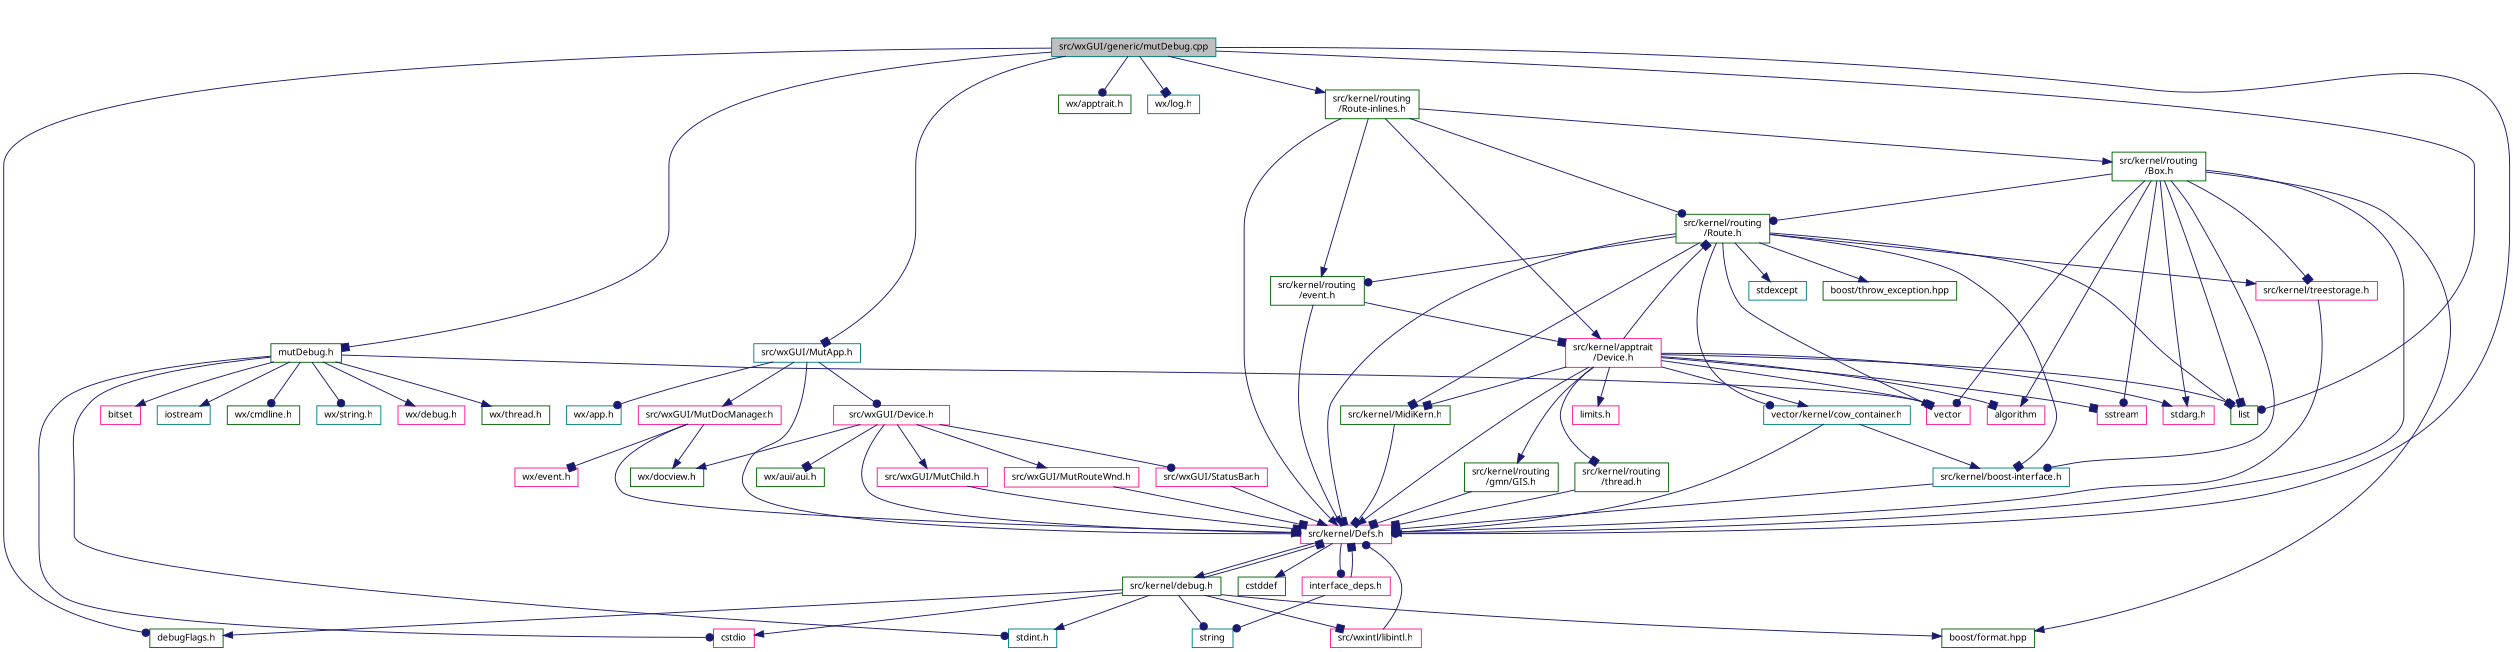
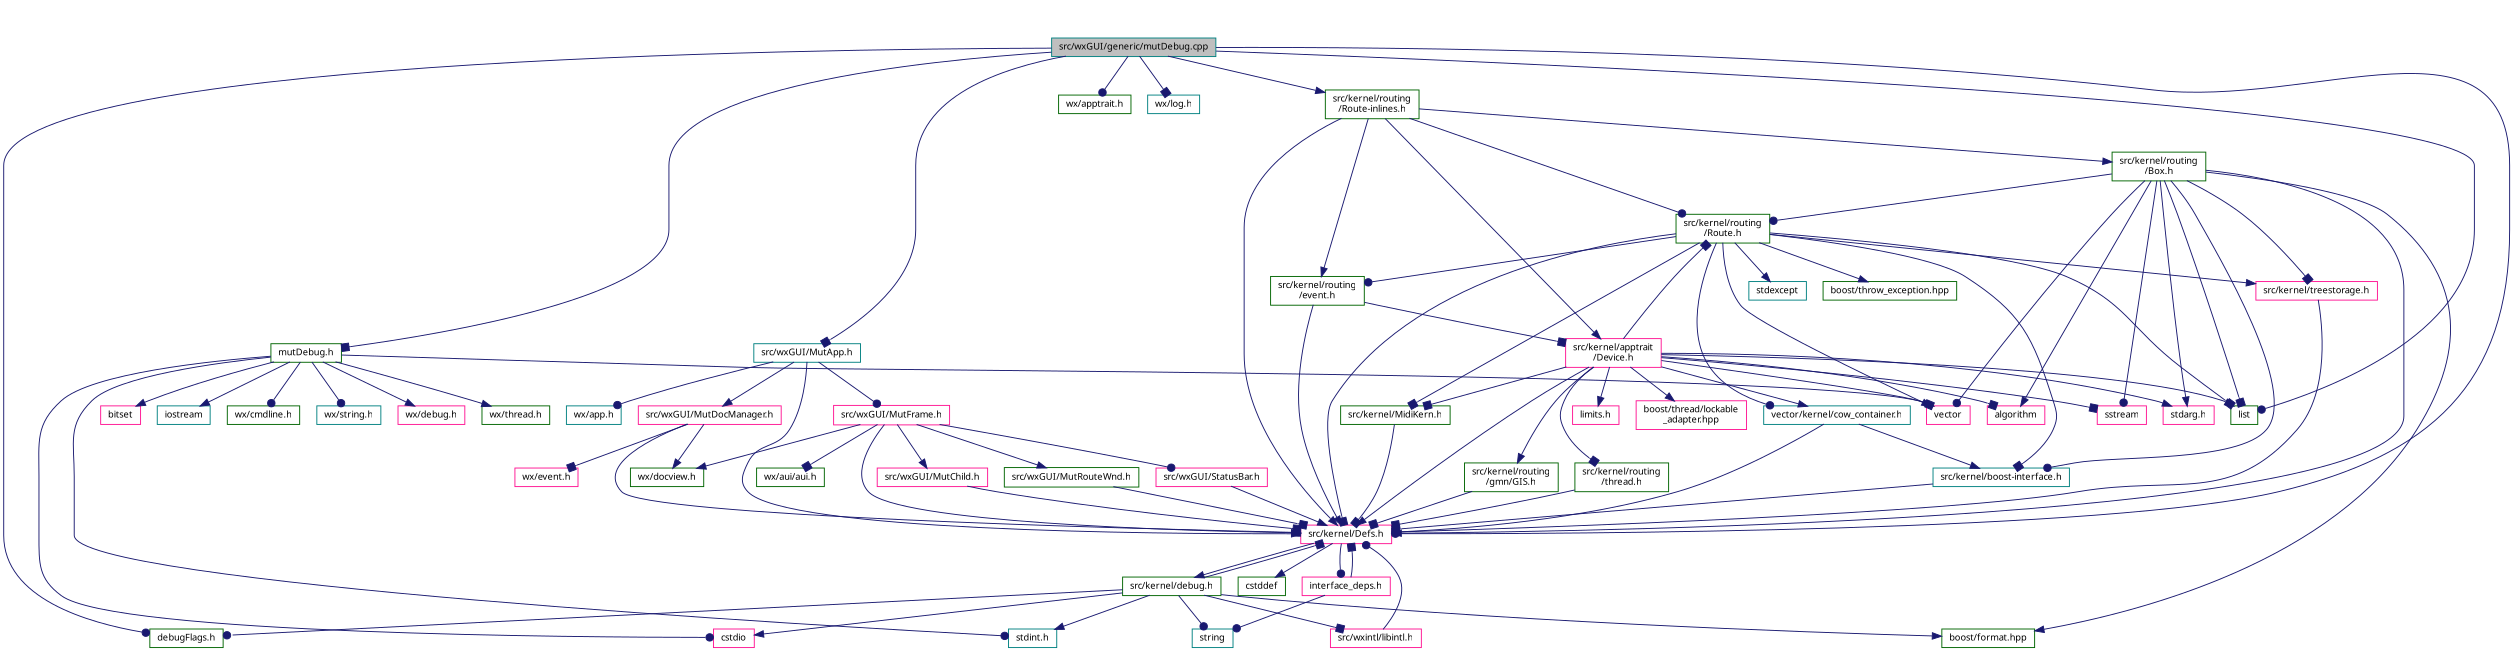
(892, 415) -> (892, 415)
none -> (1691, 415)
(1072, 477) -> (1072, 477)
(700, 611) -> (700, 611)
